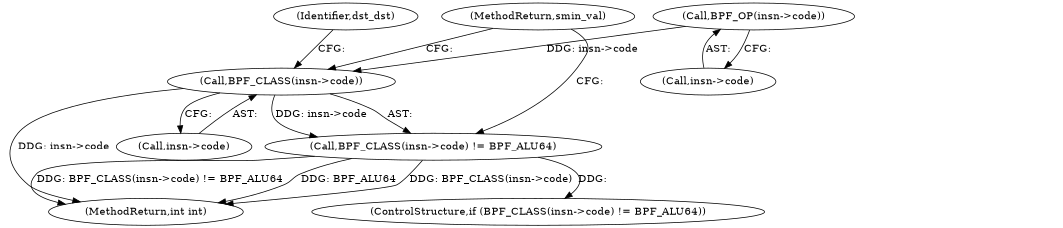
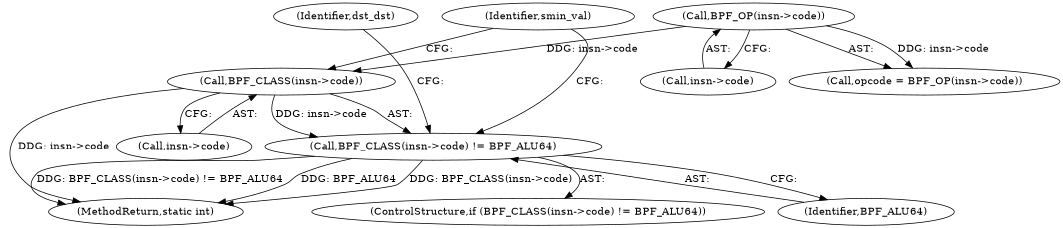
(538, 16) -> (538, 16)
(317, 46) -> (404, 72)
none -> (924, 82)
(594, 179) -> (594, 179)
(146, 212) -> (146, 212)
none -> (866, 212)
